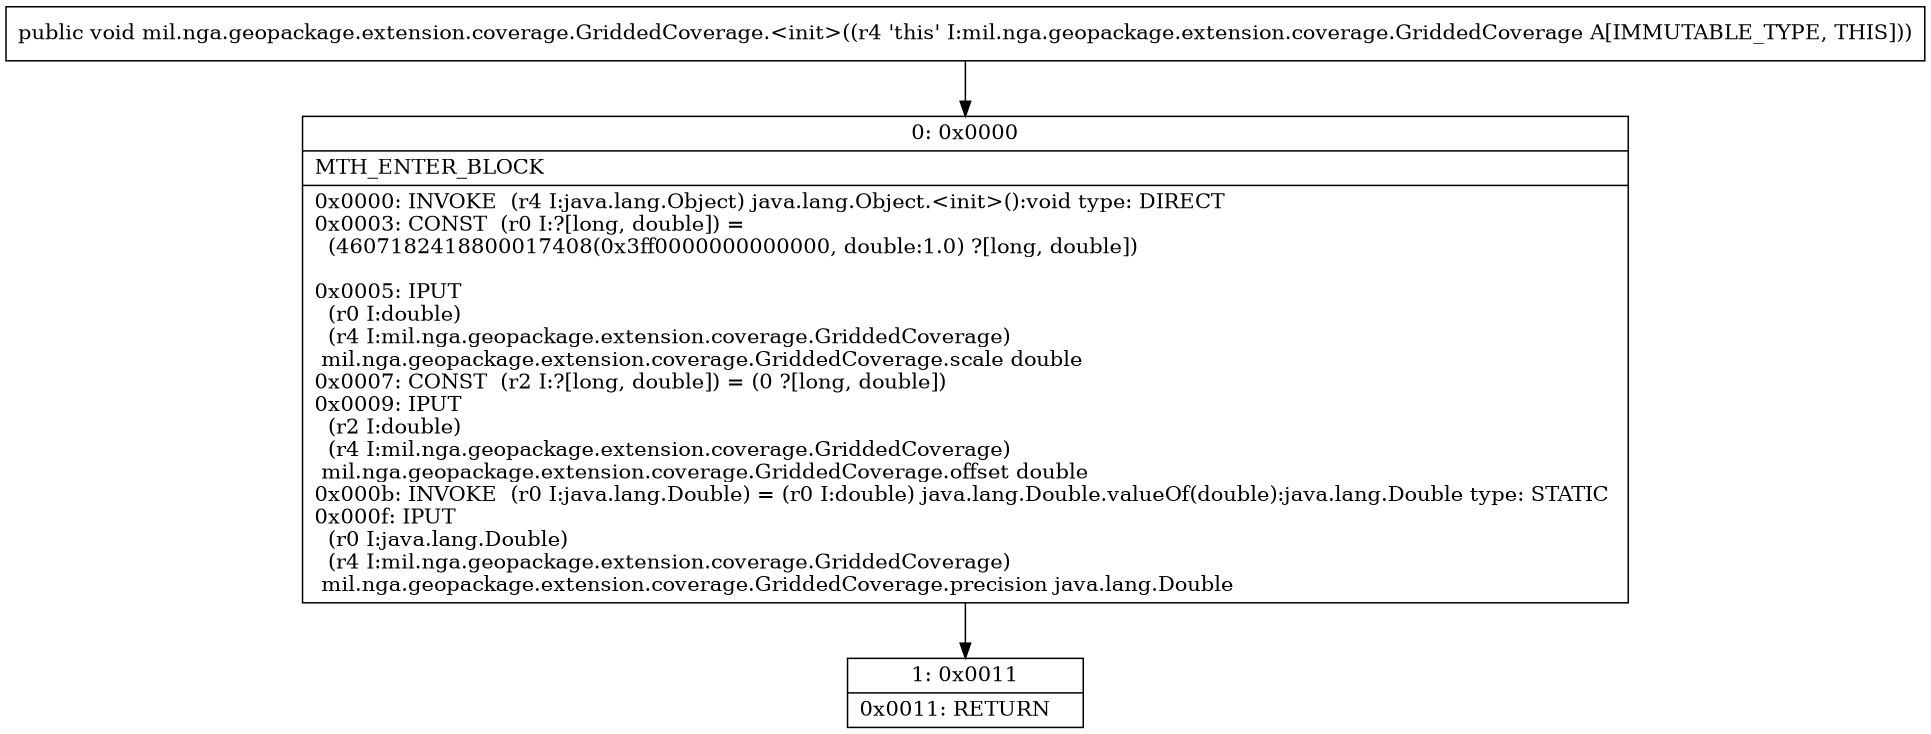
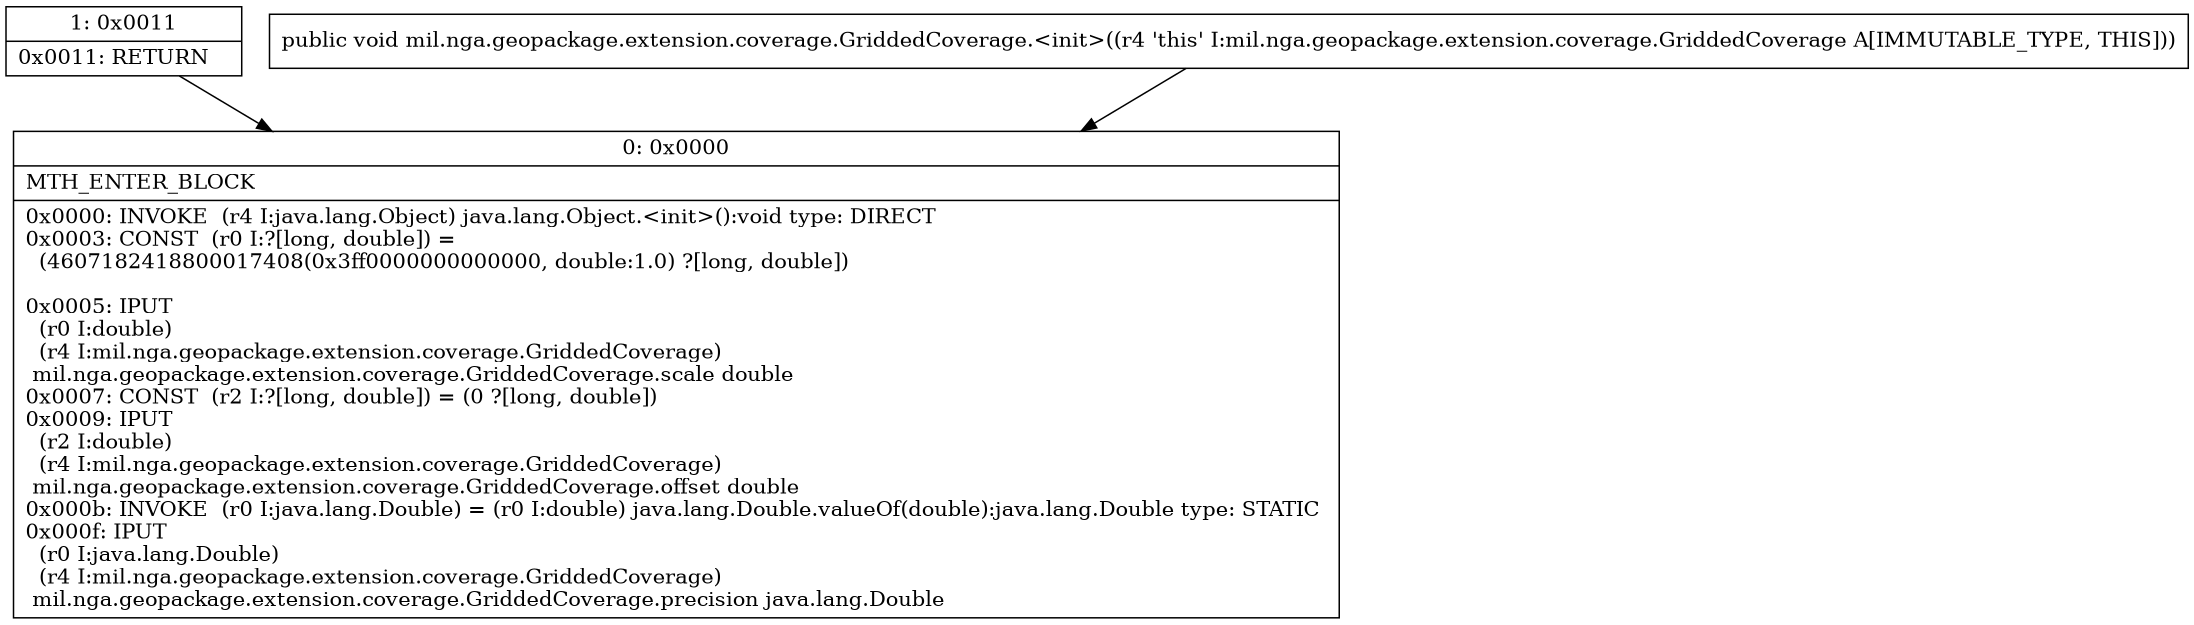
(965, 623) -> (219, 100)
